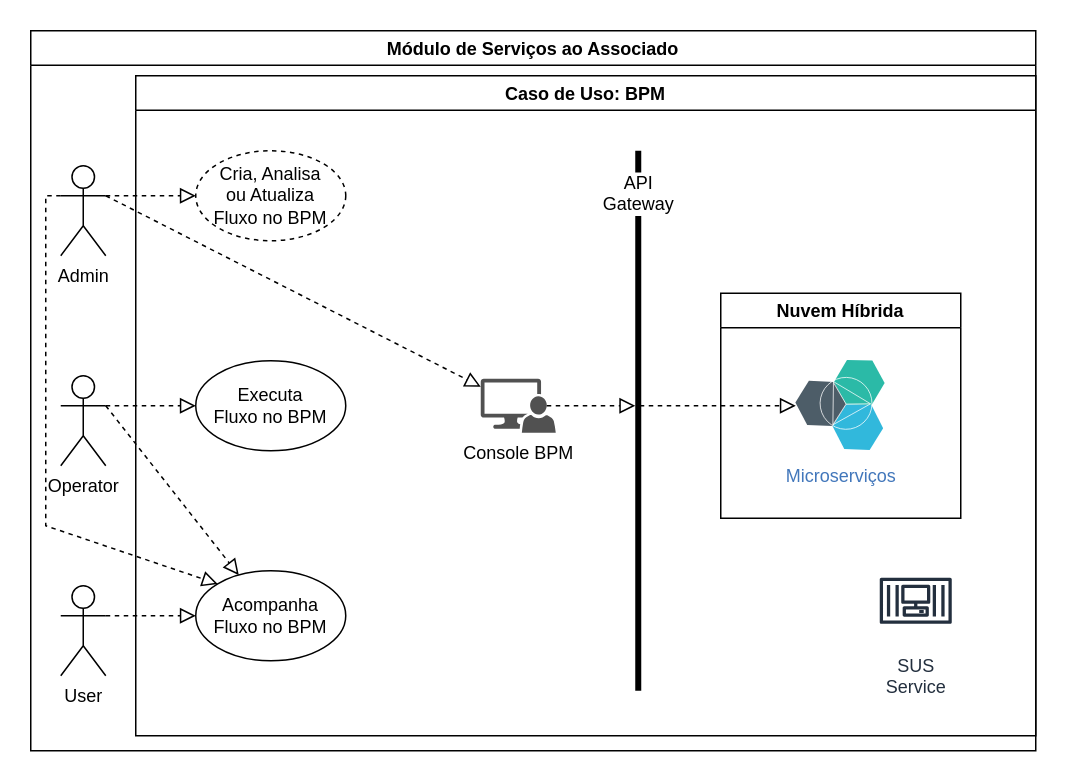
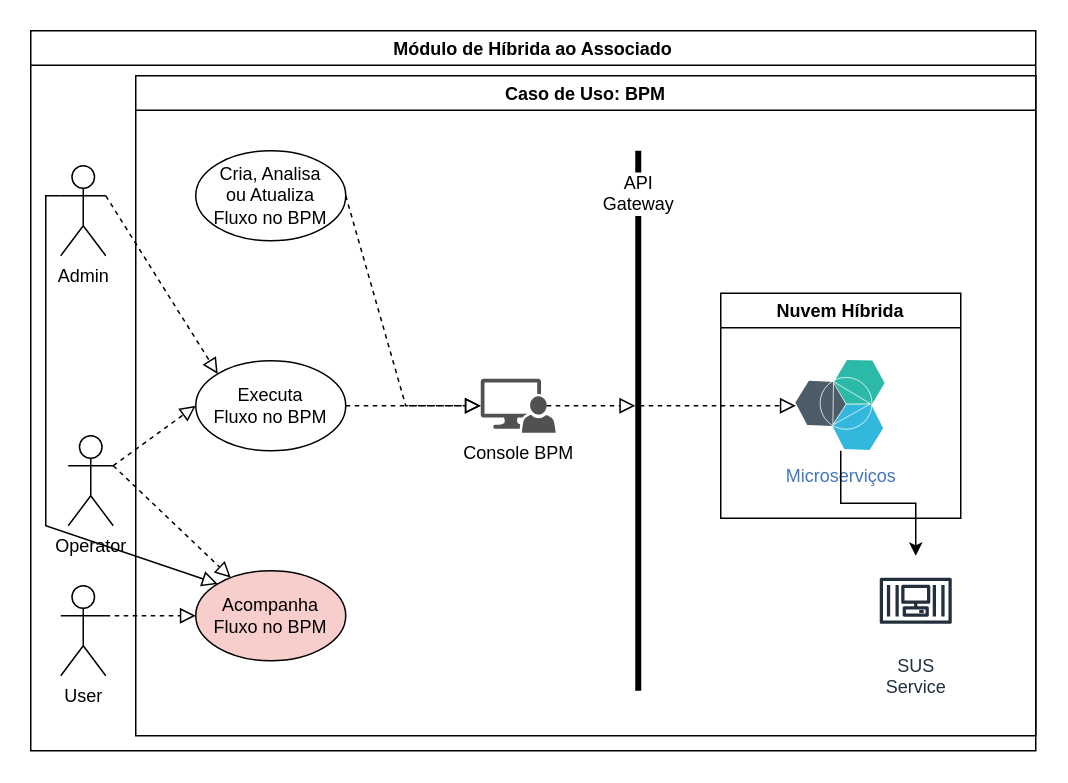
(533, 49) -> (533, 49)
(145, 196) -> none
(271, 196) -> (271, 196)
(288, 288) -> (173, 303)
none -> (375, 299)
none -> (374, 406)
(83, 421) -> (91, 481)
(46, 438) -> (46, 438)
none -> (873, 503)
(271, 616) -> (271, 616)
